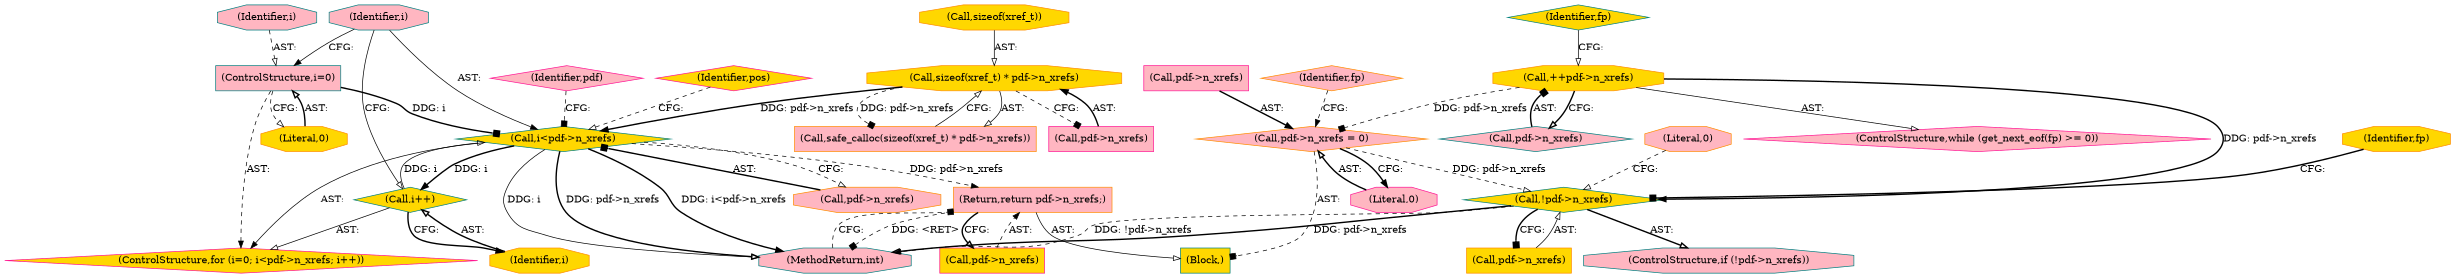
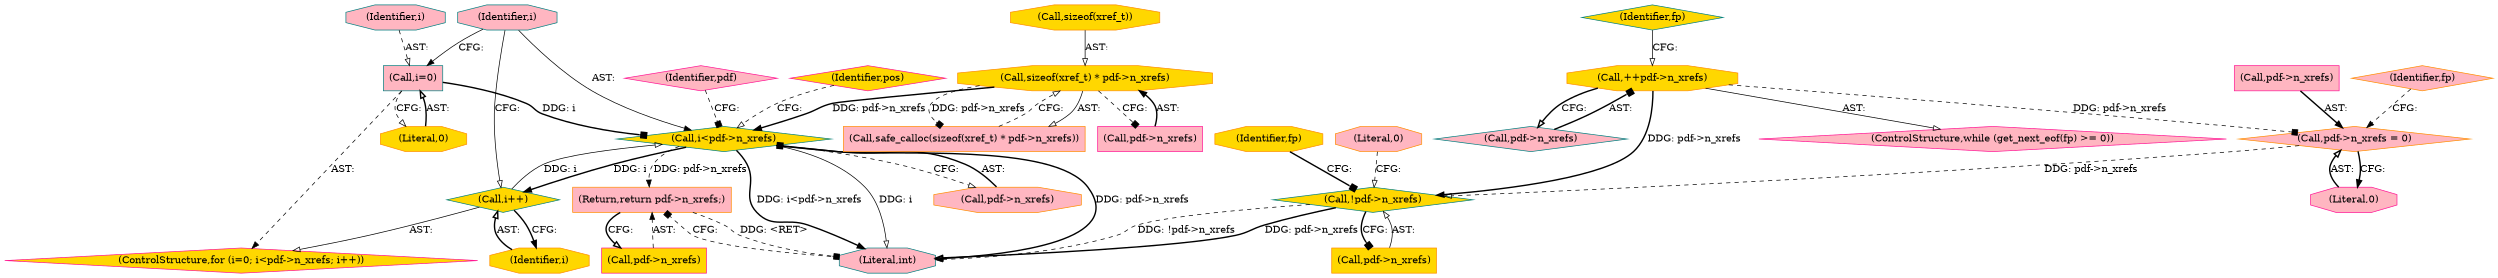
(278, 78) -> (413, 78)
(956, 112) -> (1027, 112)
(359, 169) -> none
(835, 261) -> (887, 261)
(1205, 261) -> none
(1719, 261) -> none
